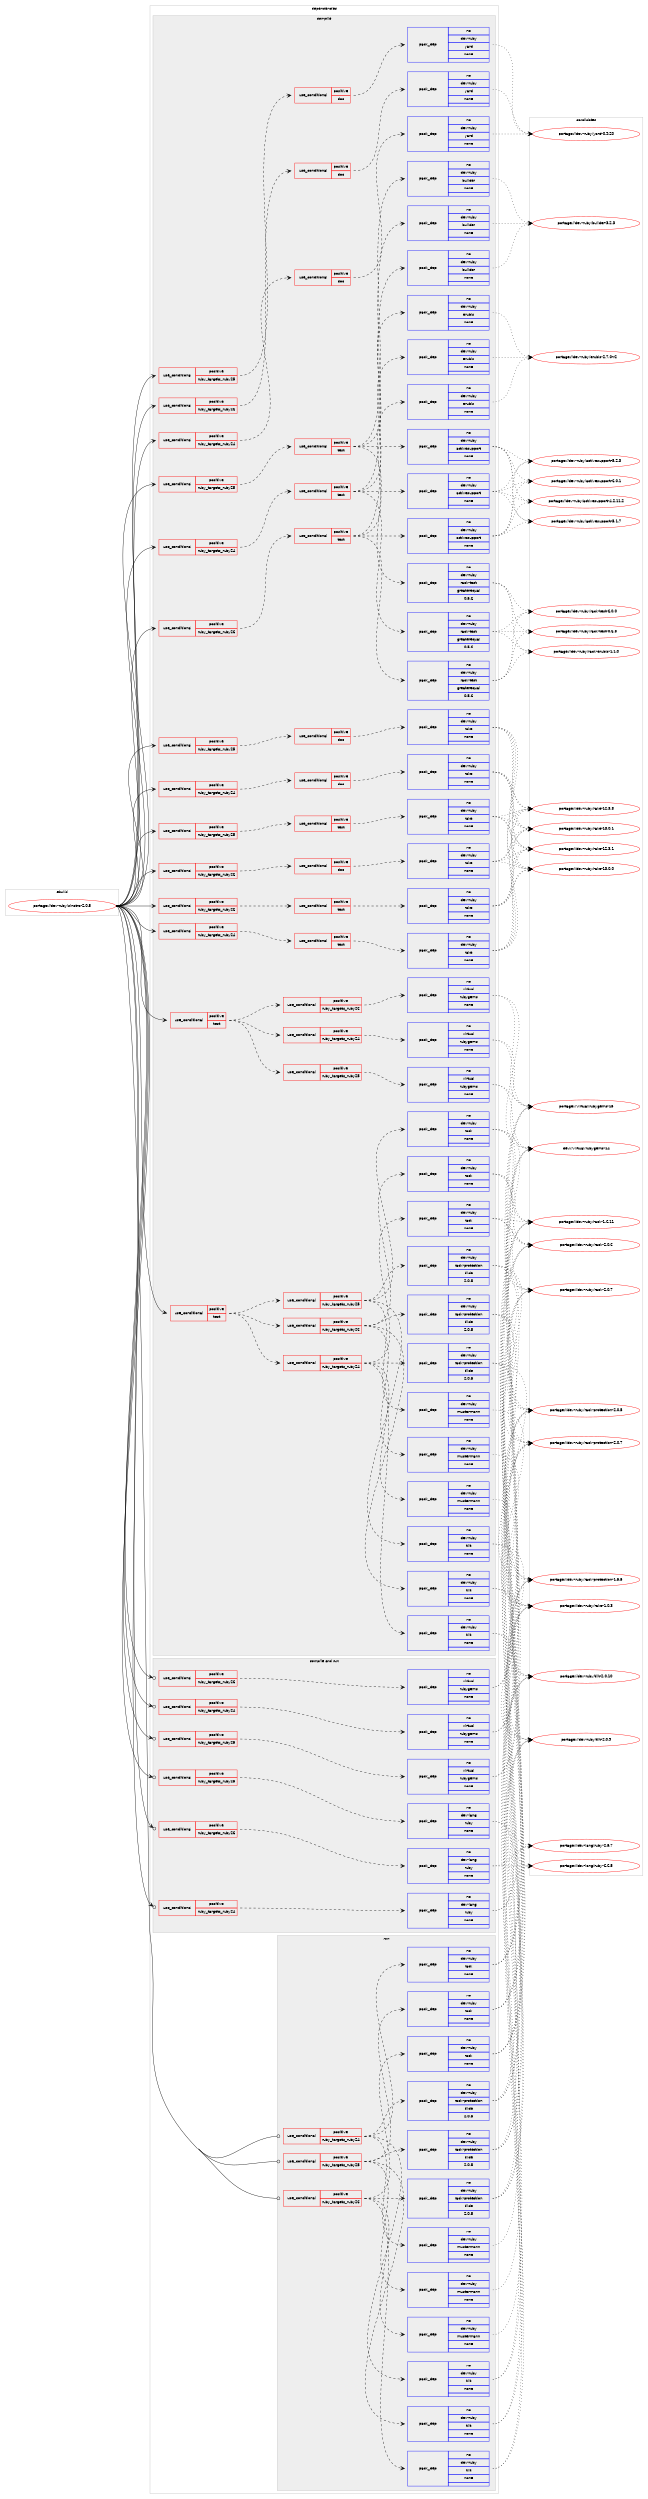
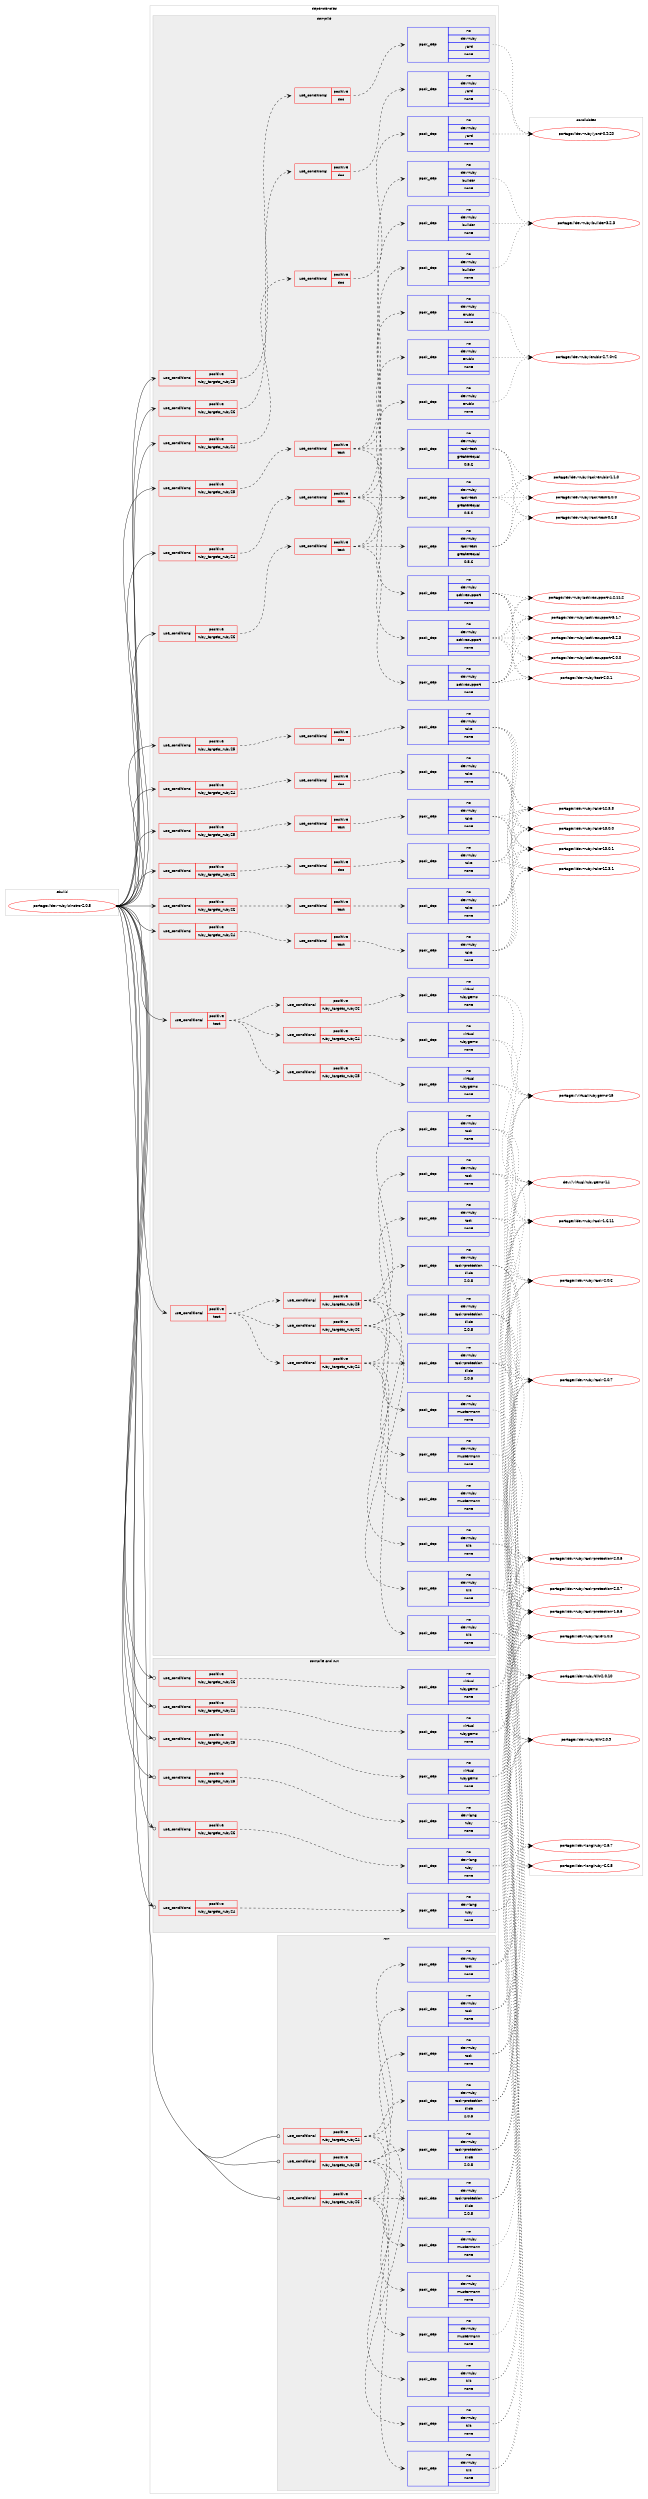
(586, 481) -> (586, 678)
none -> (586, 658)
